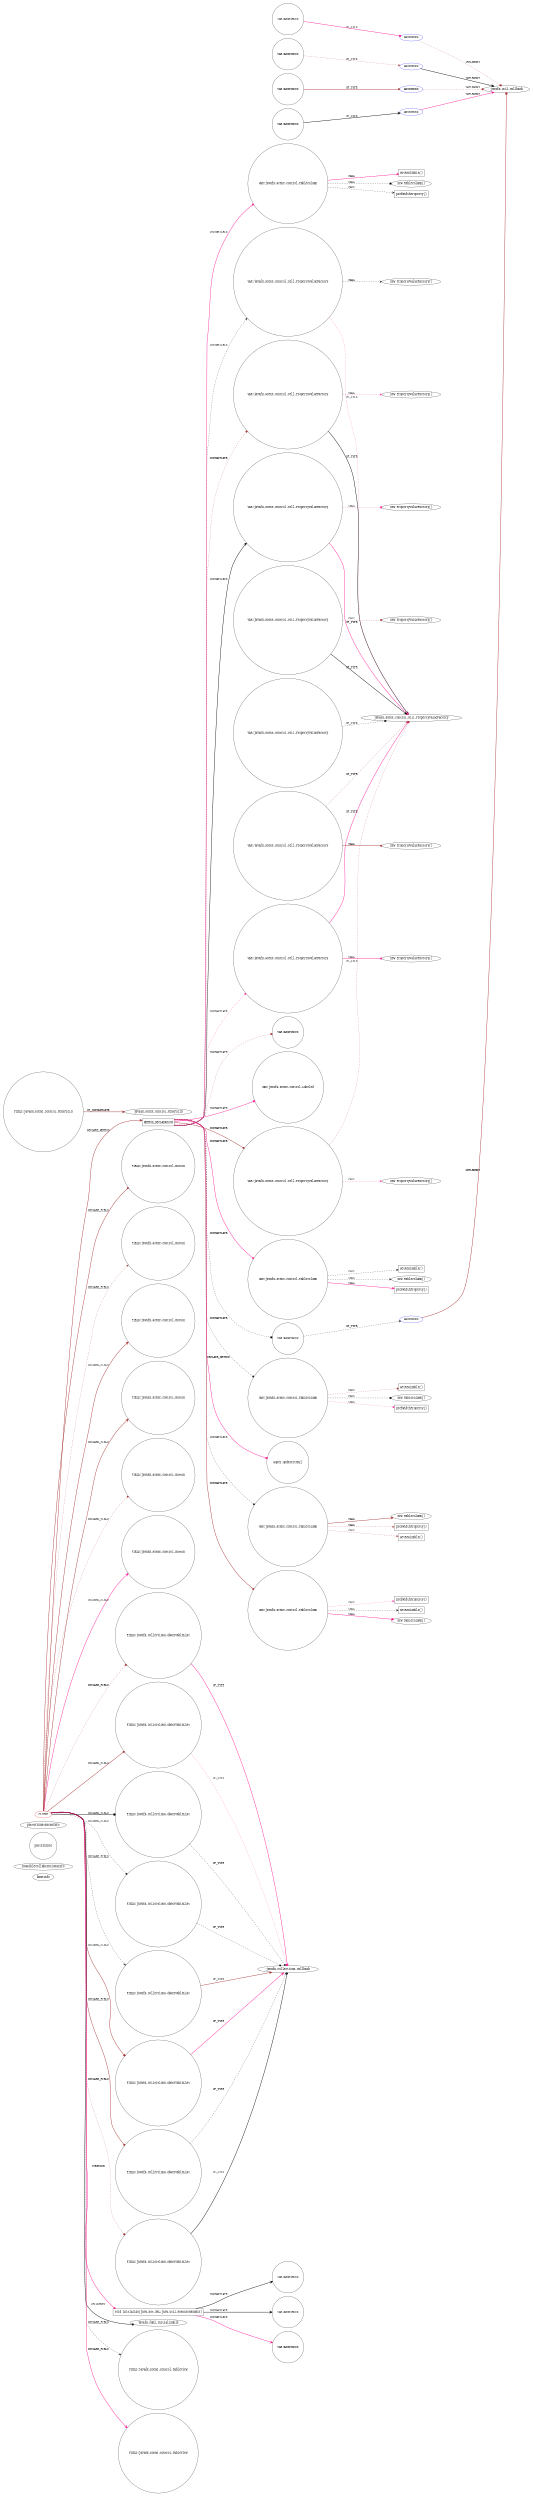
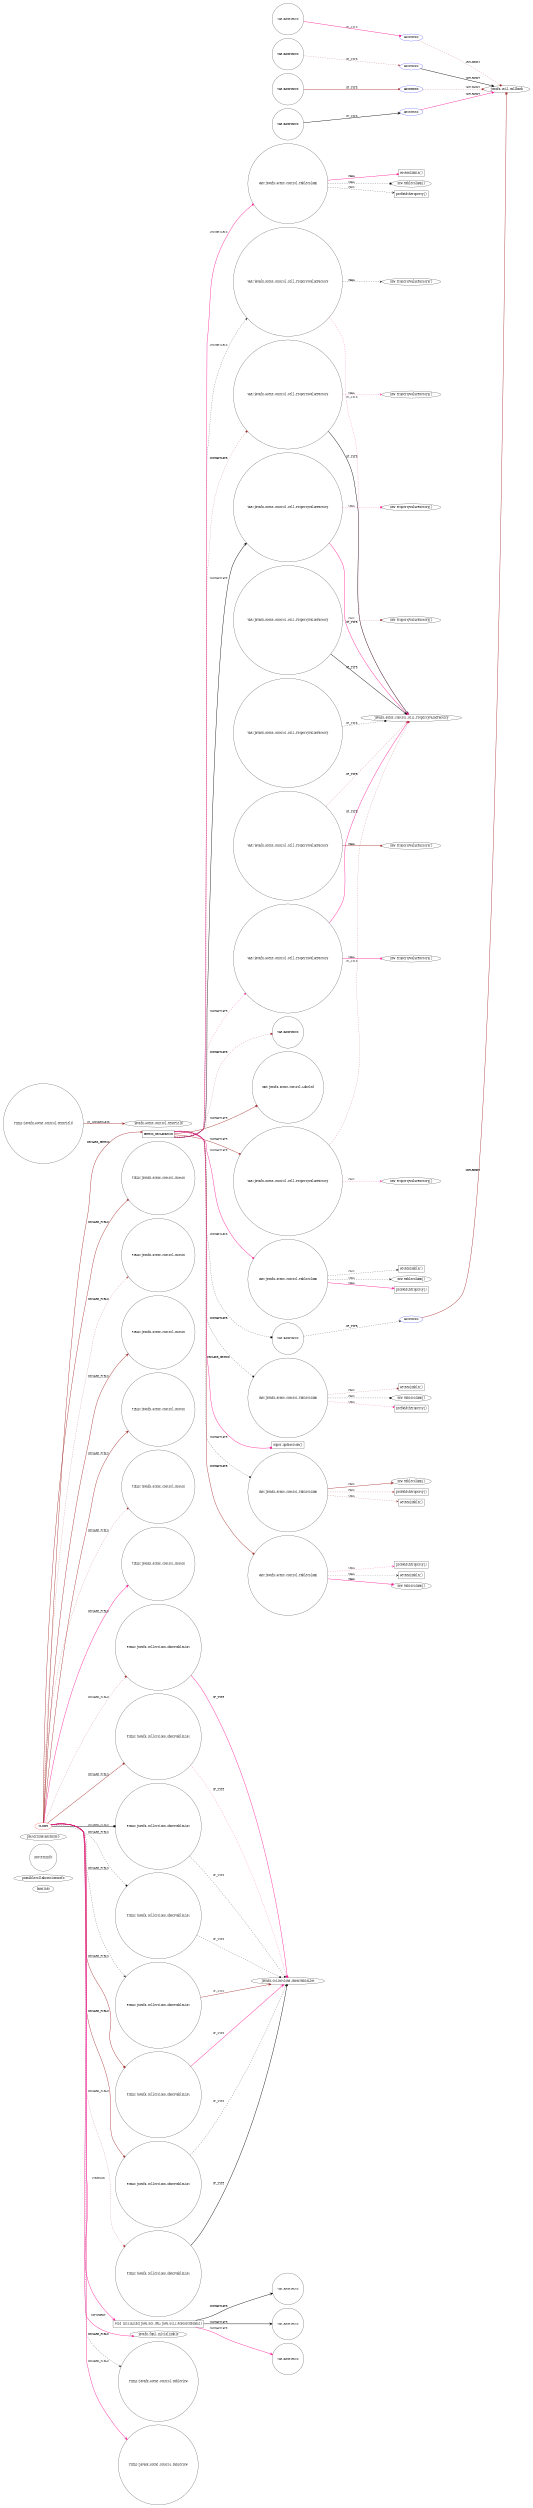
(214, 1114) -> (216, 1125)
(288, 1462) -> (288, 1445)
(60, 1487) -> (60, 1499)
(288, 1969) -> (288, 1981)
(86, 2071) -> (86, 2083)
(88, 2184) -> (87, 2195)
